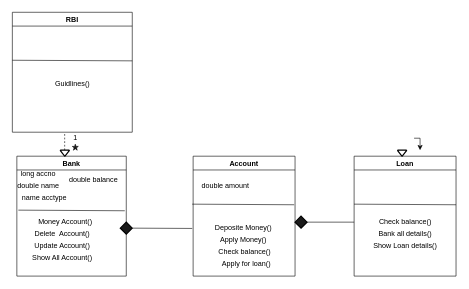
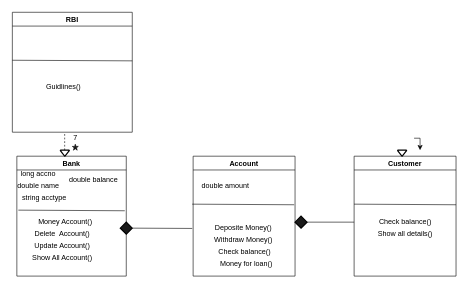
(72, 84) -> (63, 87)
(76, 138) -> (76, 138)
(405, 164) -> (405, 164)
(44, 198) -> (44, 198)
(406, 234) -> (406, 234)
(244, 240) -> (244, 240)
(405, 246) -> none
(247, 264) -> (247, 264)
